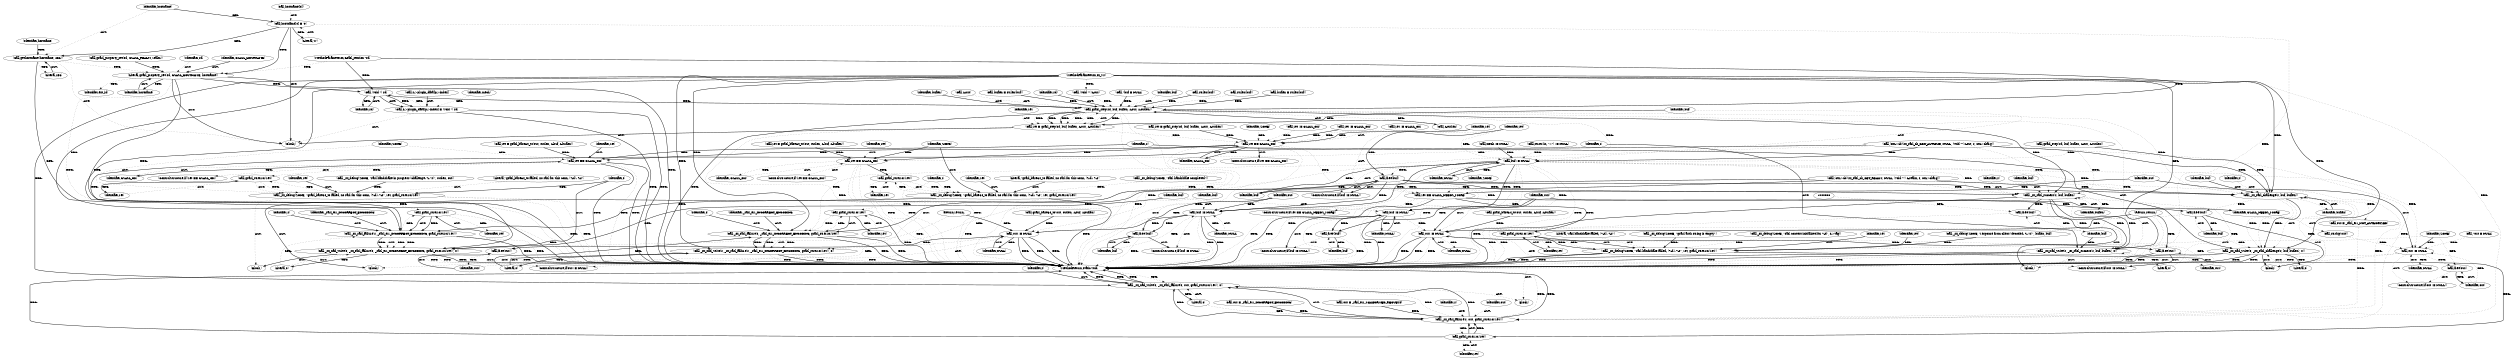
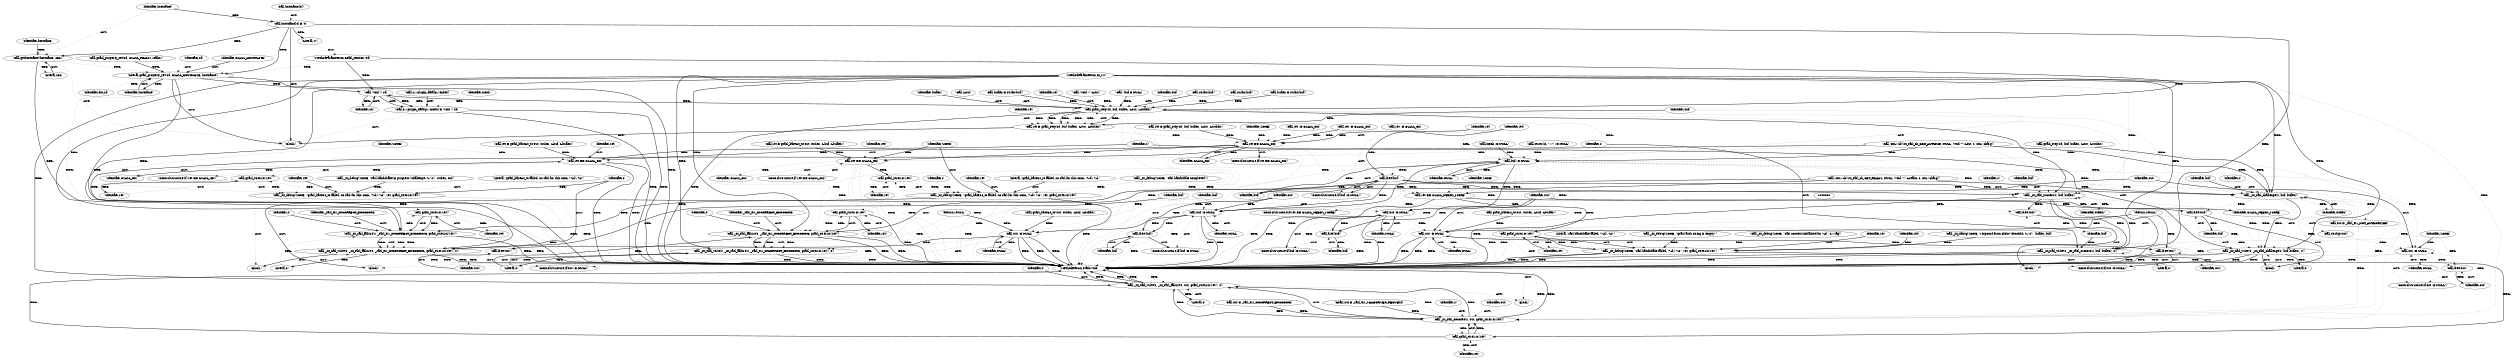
(306, 32) -> (325, 49)
(1970, 33) -> (1970, 33)
(118, 81) -> (127, 84)
(1086, 83) -> (1886, 82)
(1447, 127) -> none
(2479, 234) -> none
(1369, 303) -> (1369, 303)
(1469, 320) -> (1469, 320)
